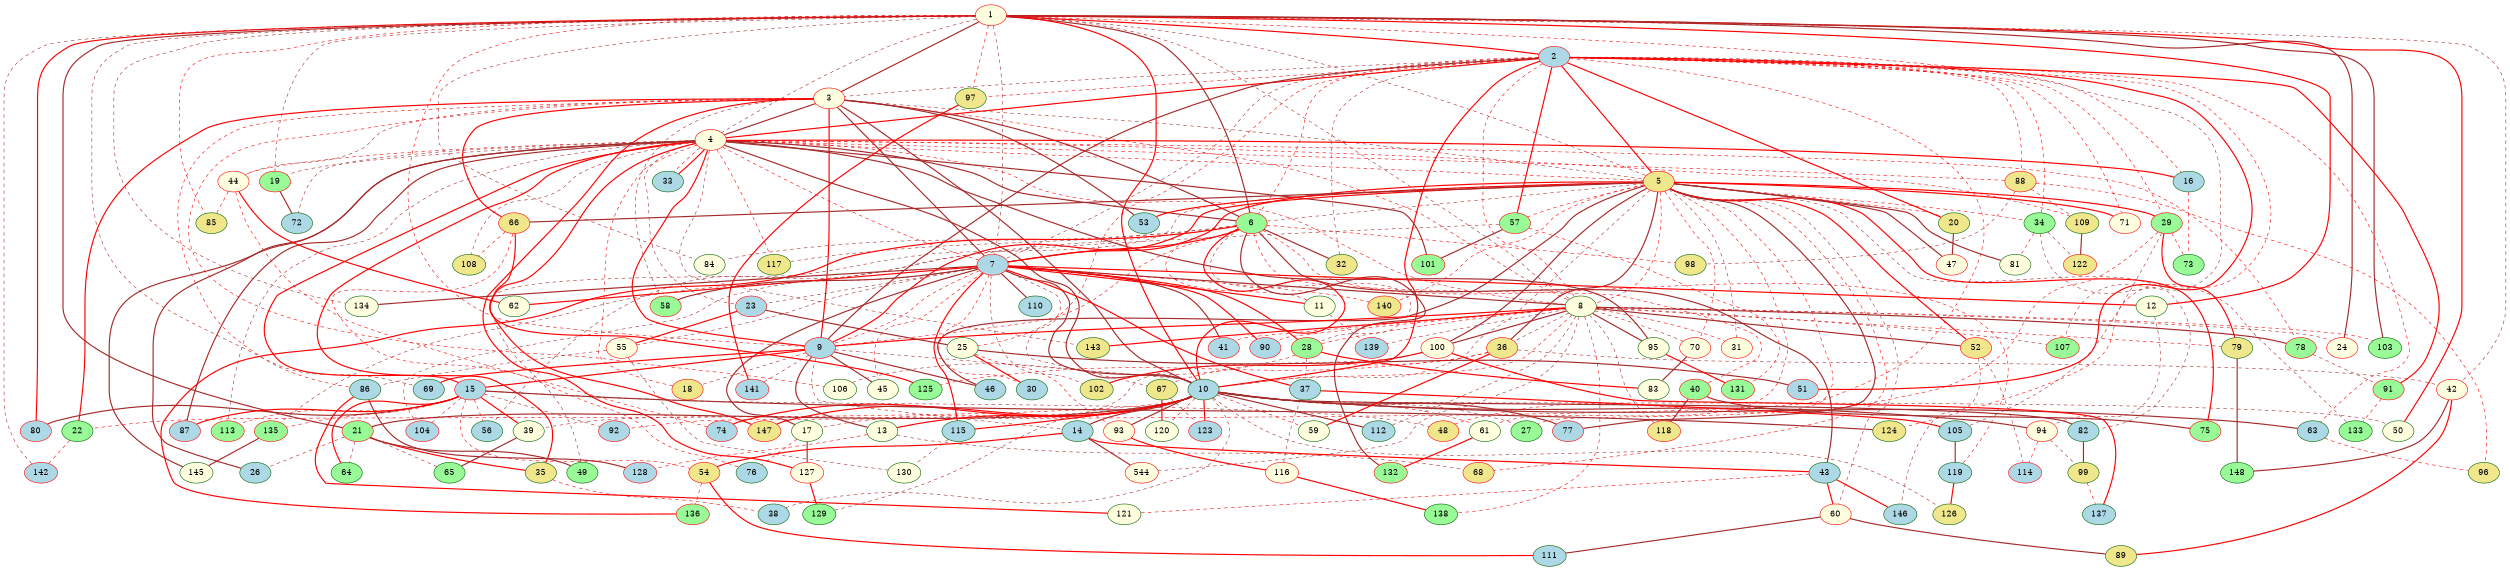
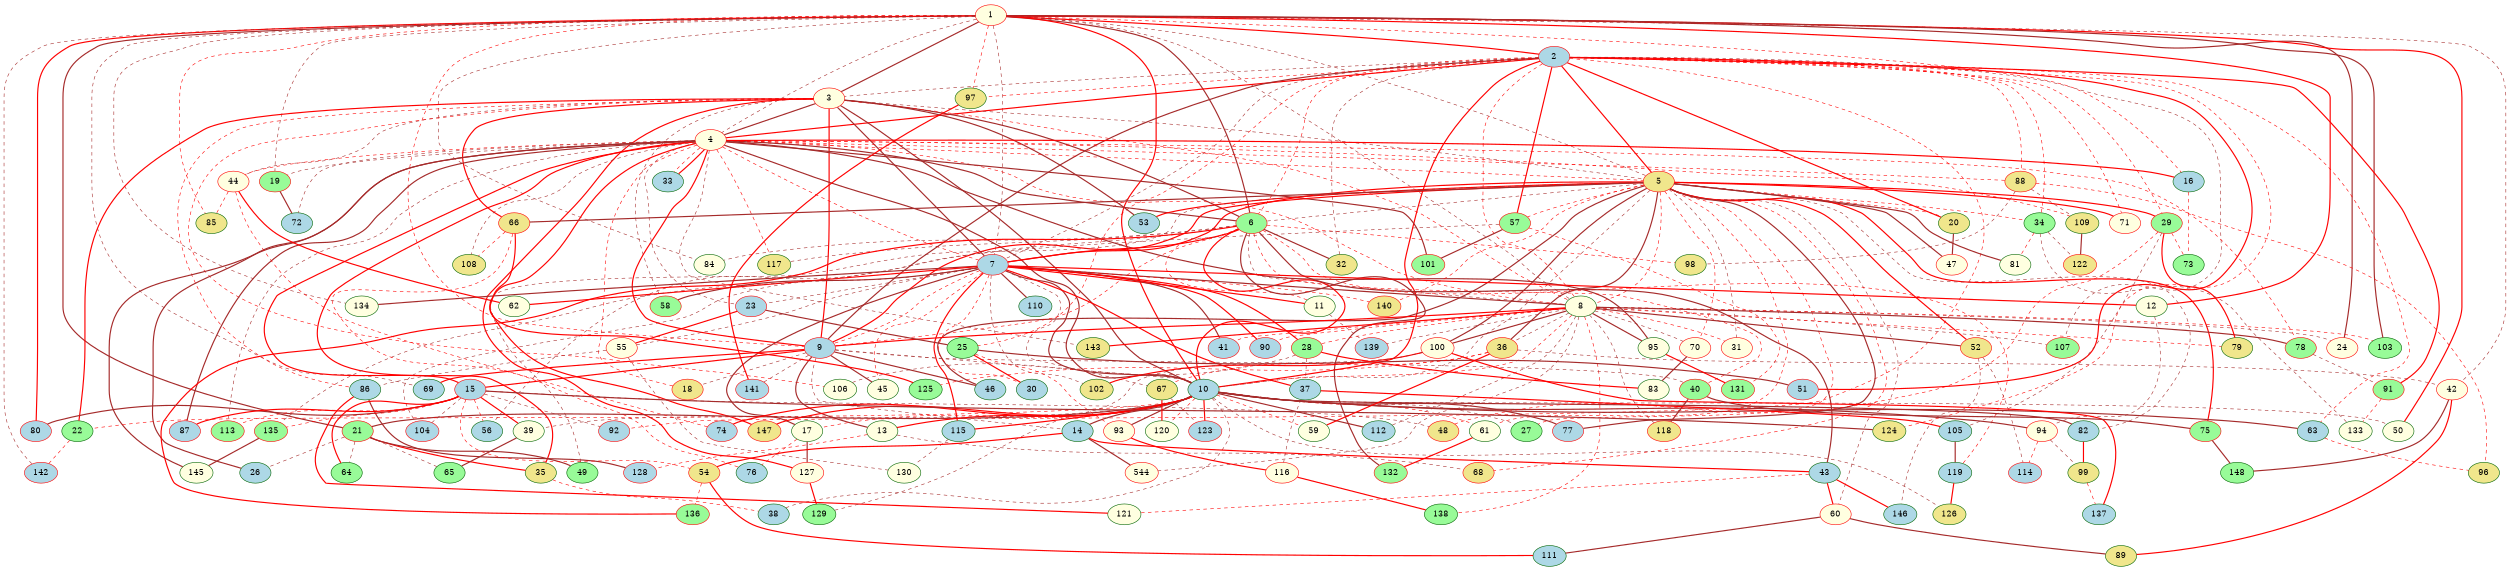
(1410, 309) -> (1389, 290)
(963, 348) -> (963, 348)
none -> (1430, 365)
(2237, 405) -> (2221, 452)
(2356, 431) -> (2356, 431)
